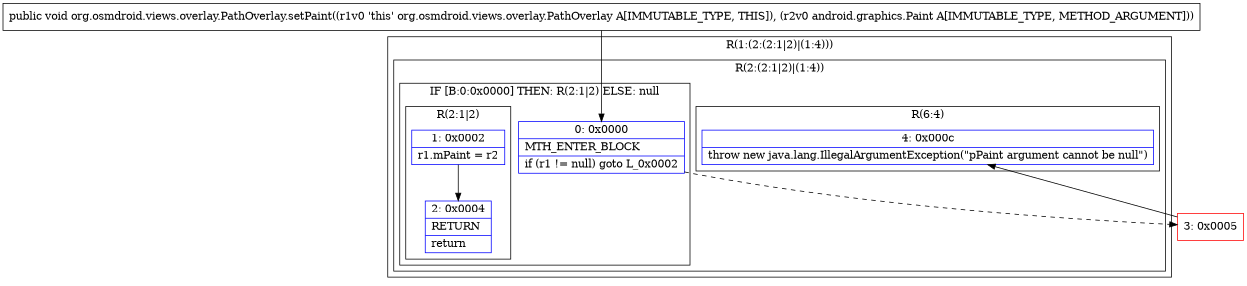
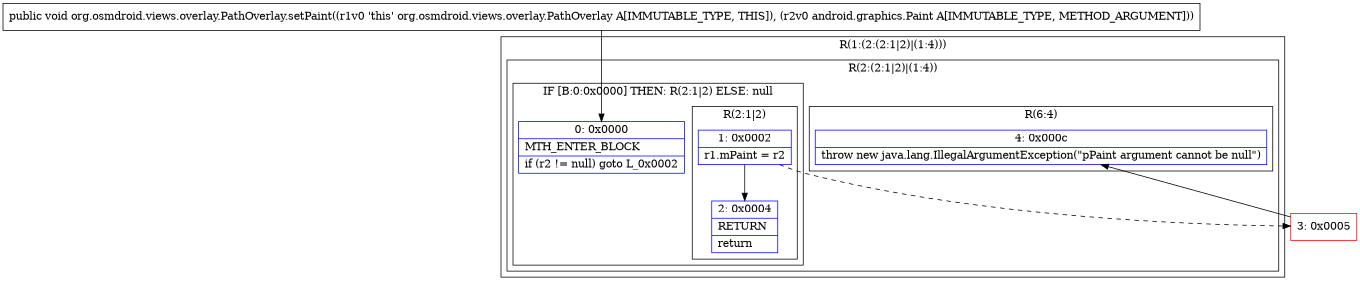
(602, 164) -> (602, 164)
(926, 206) -> (1029, 211)
